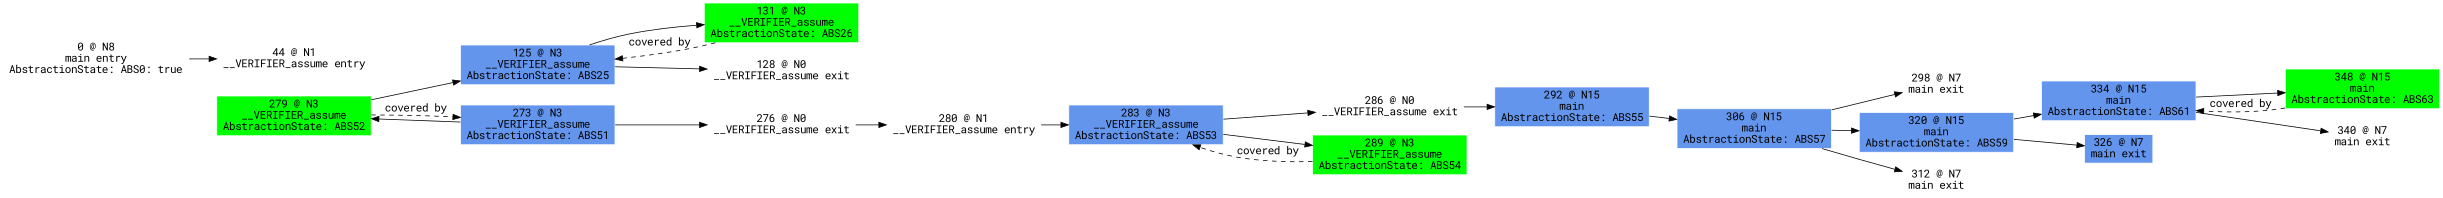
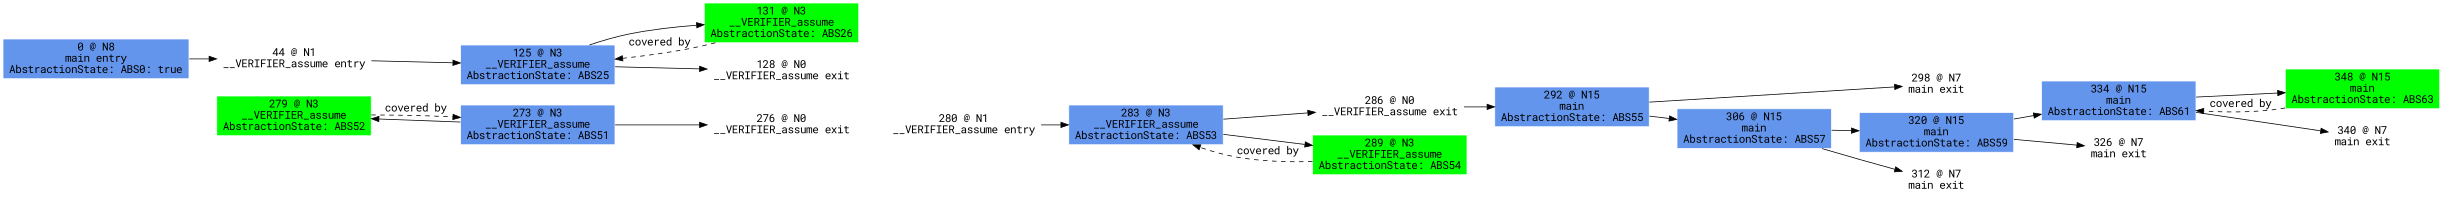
(96, 59) -> (96, 59)
(412, 91) -> (412, 62)
(1863, 102) -> (1772, 95)
(867, 125) -> none
(2119, 149) -> (2119, 149)
